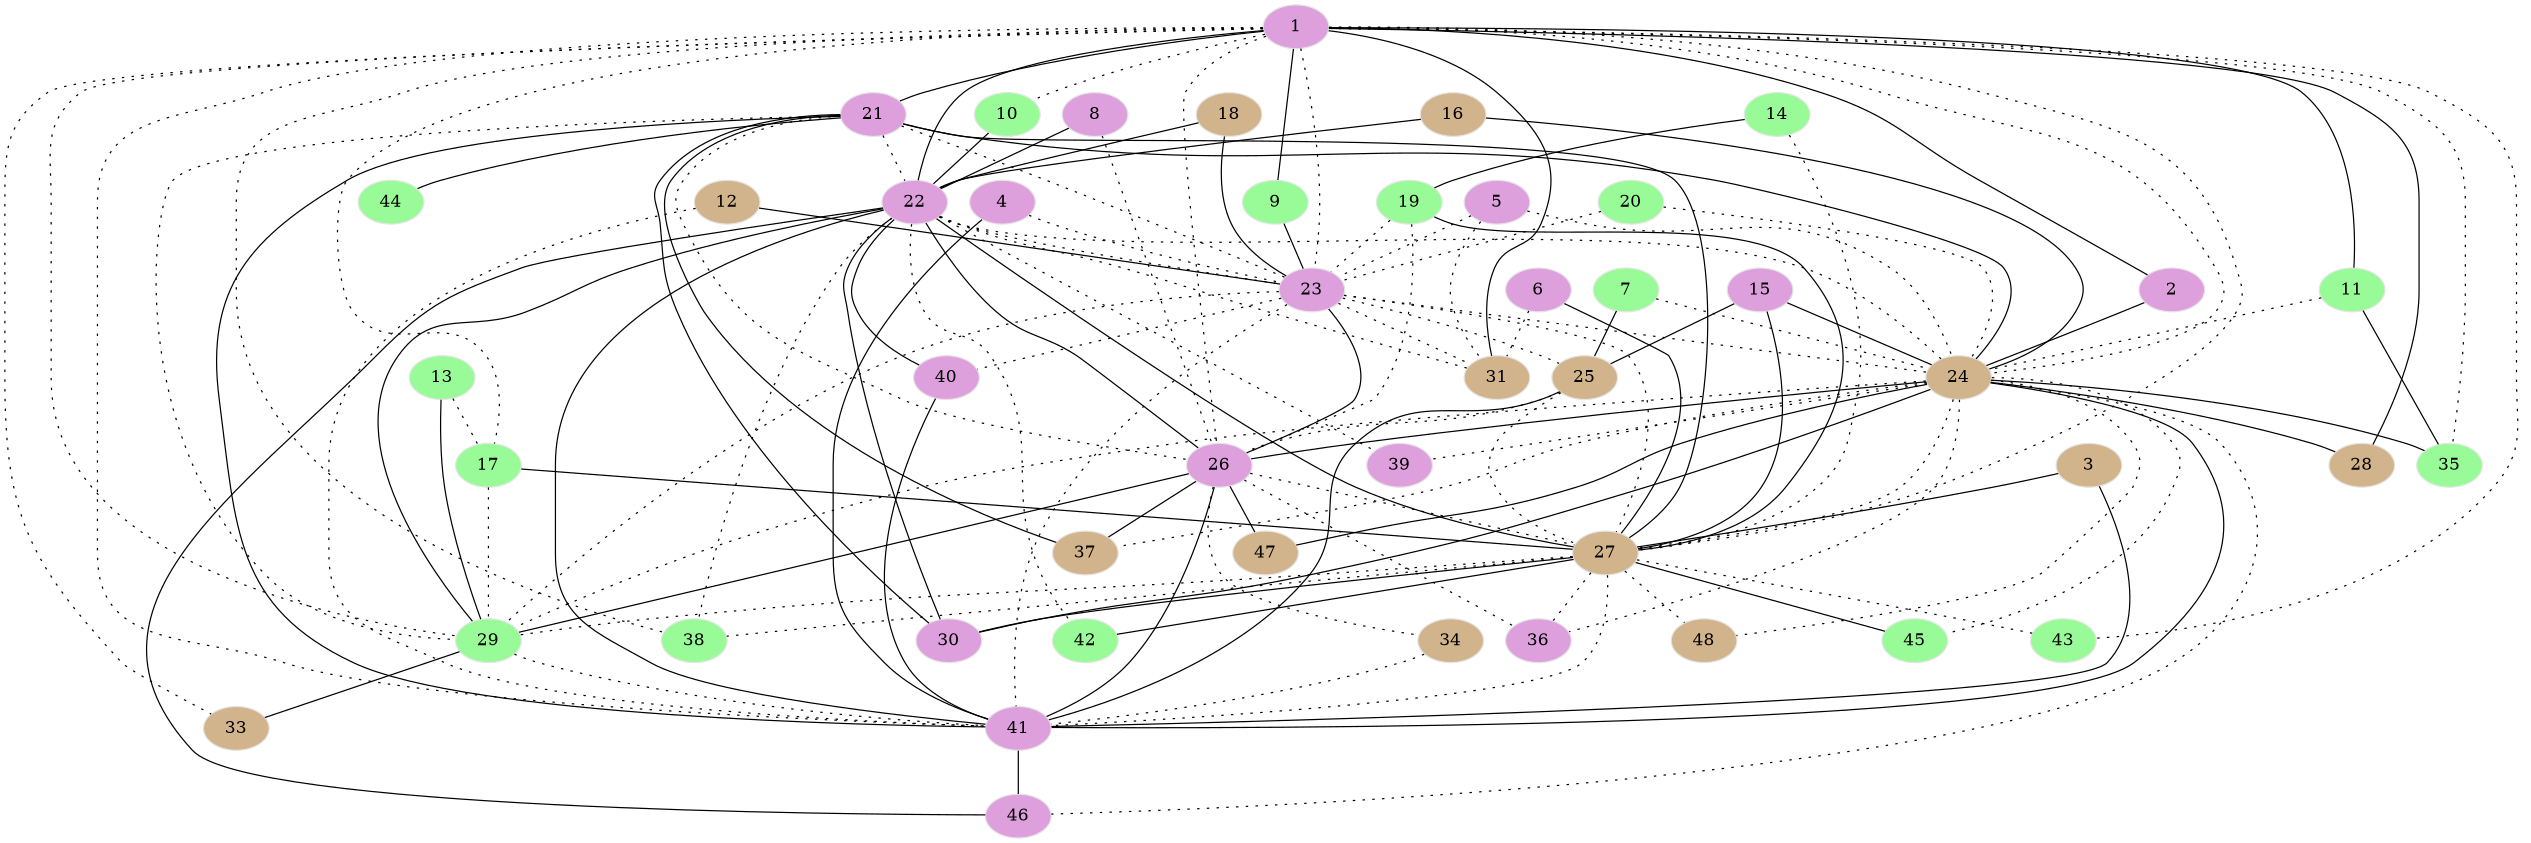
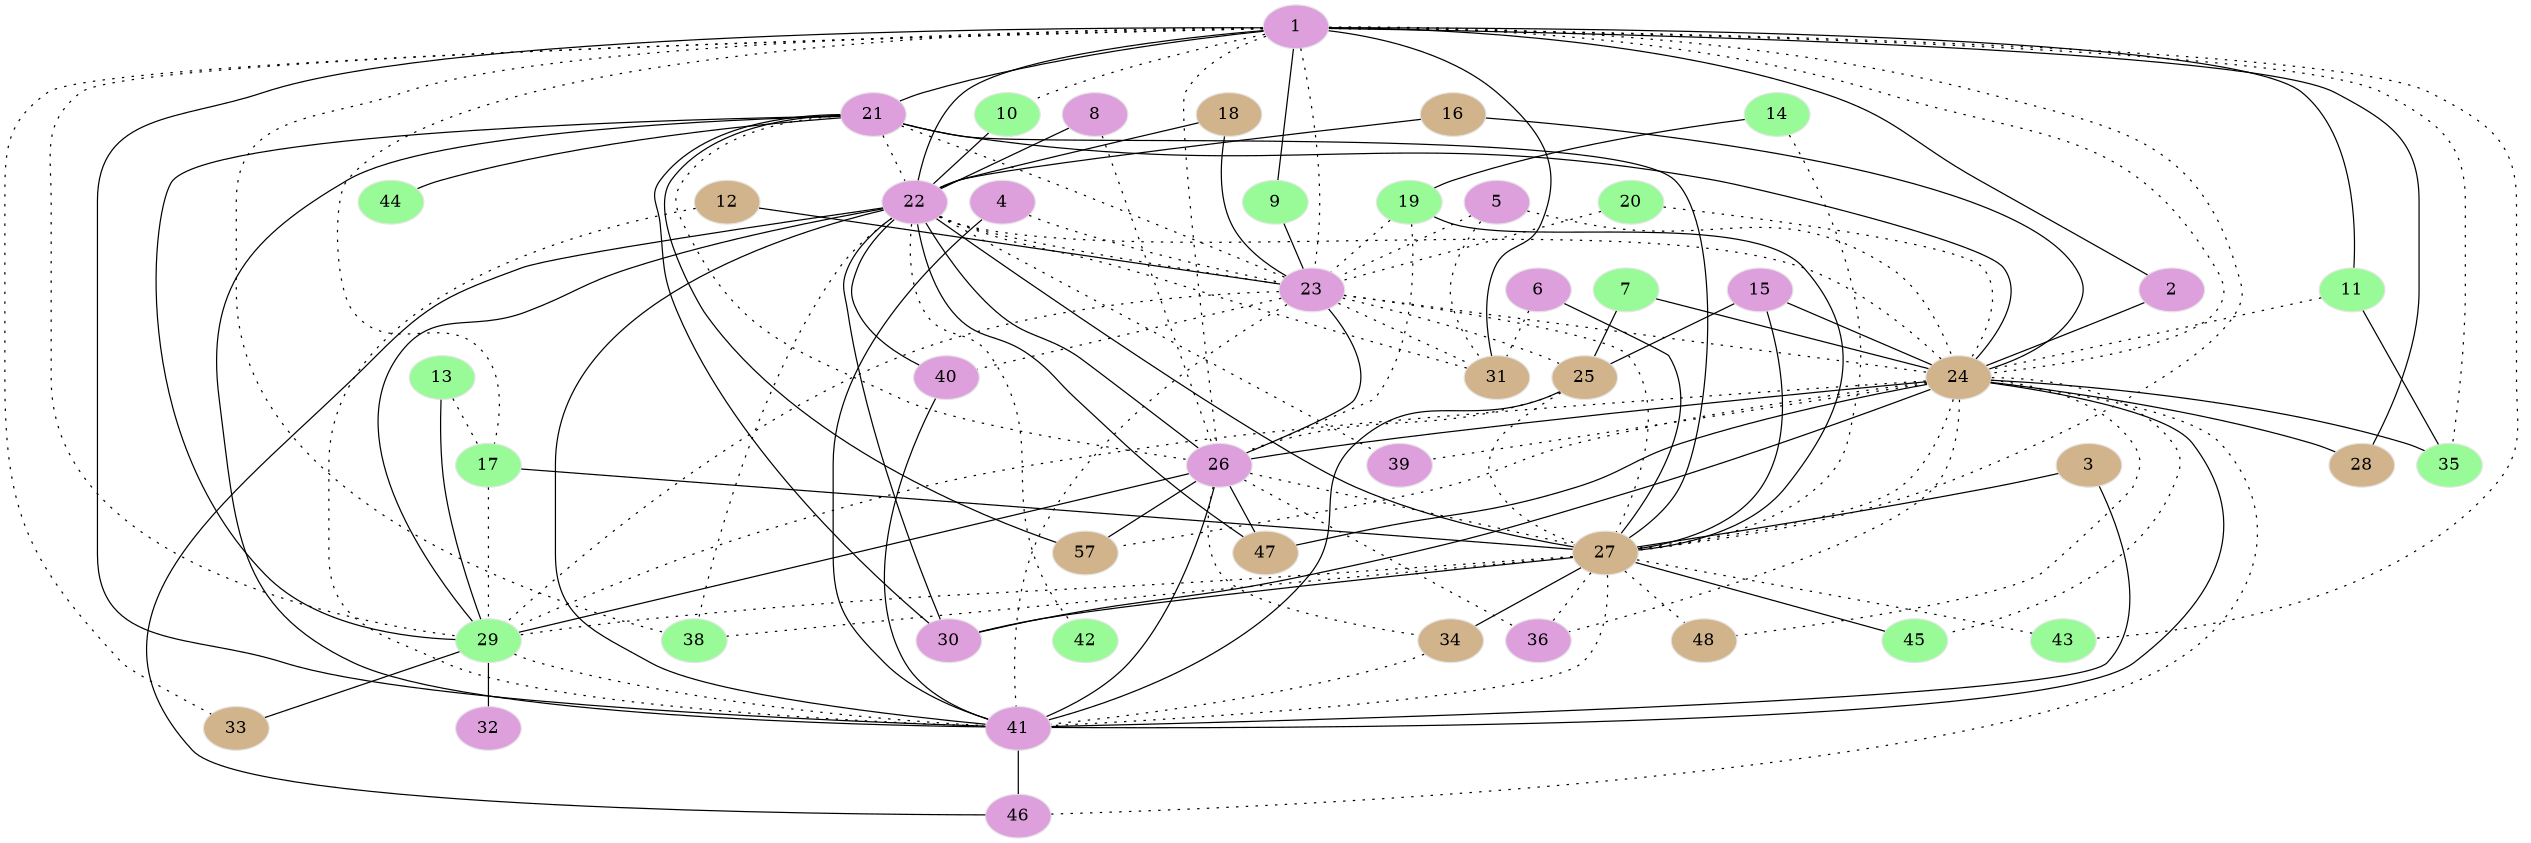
(193, 171) -> (193, 171)
(97, 239) -> (97, 239)
(1792, 334) -> (1792, 334)
none -> (1065, 388)
(1085, 553) -> (1085, 553)
(1345, 597) -> (1528, 597)
none -> (488, 728)
